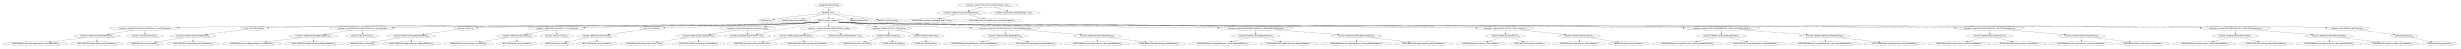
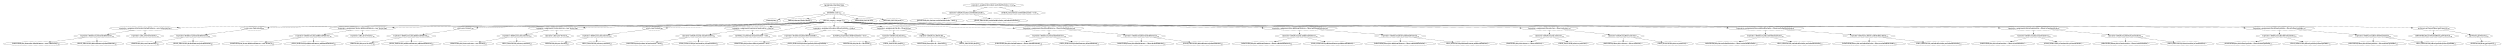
none -> (2434, 36)
none -> (932, 44)
